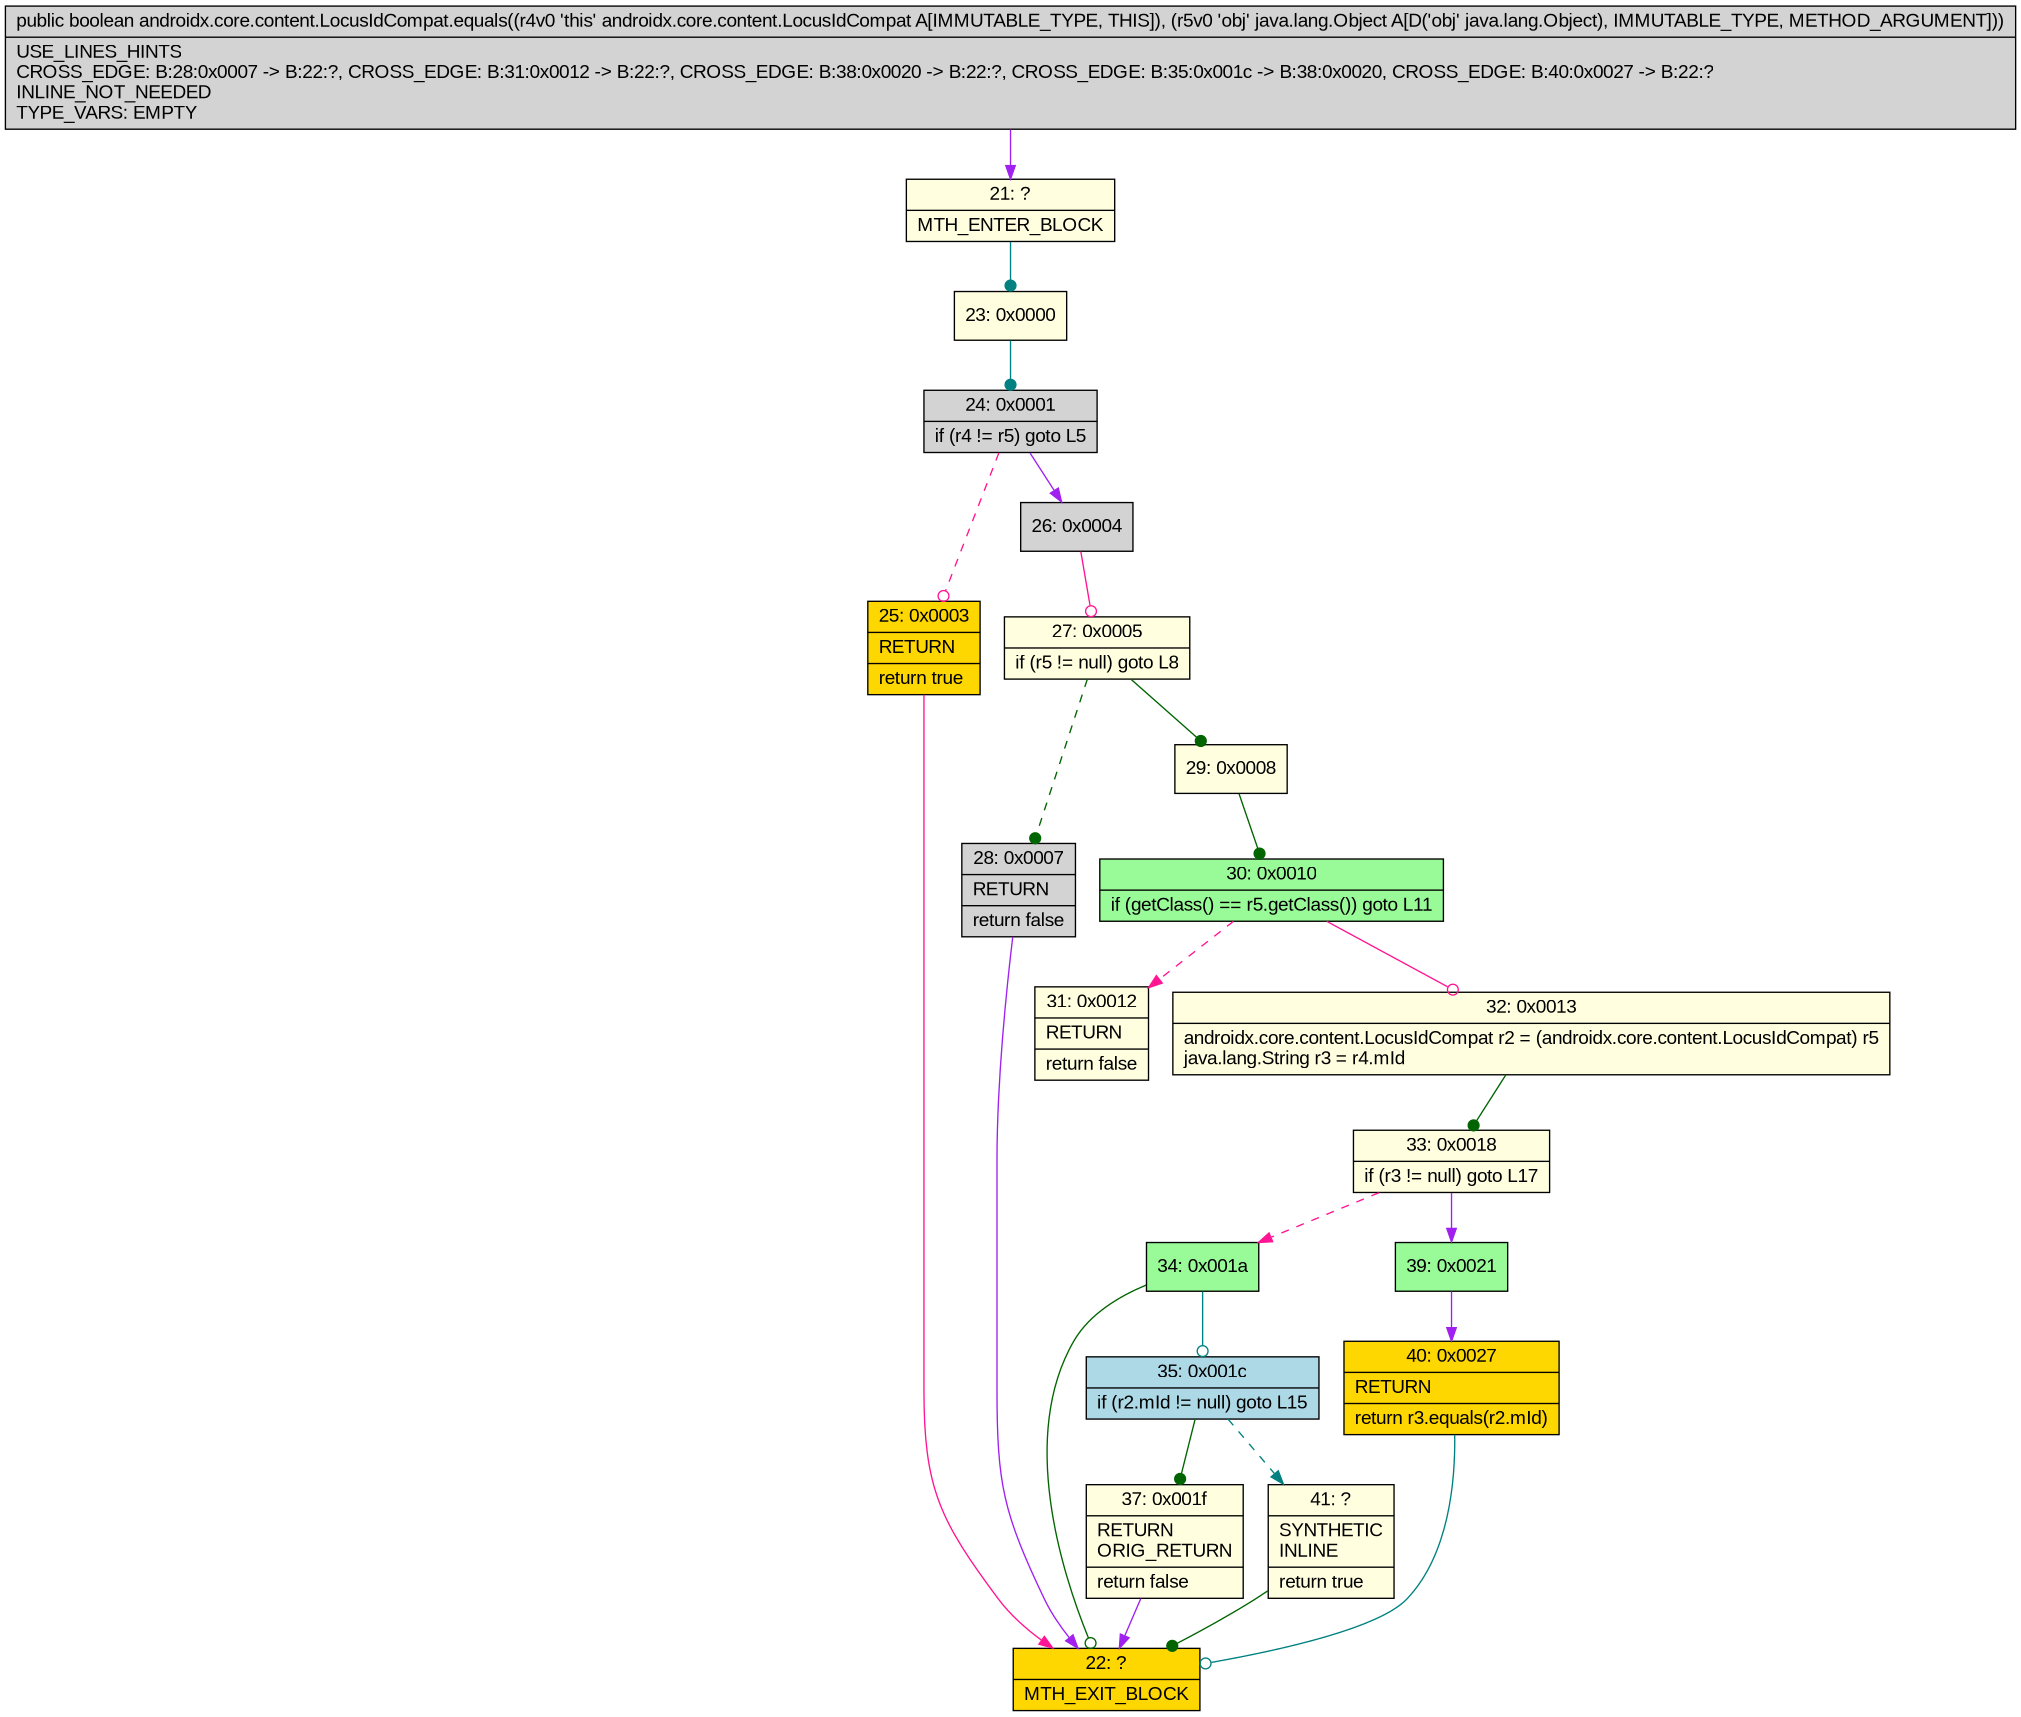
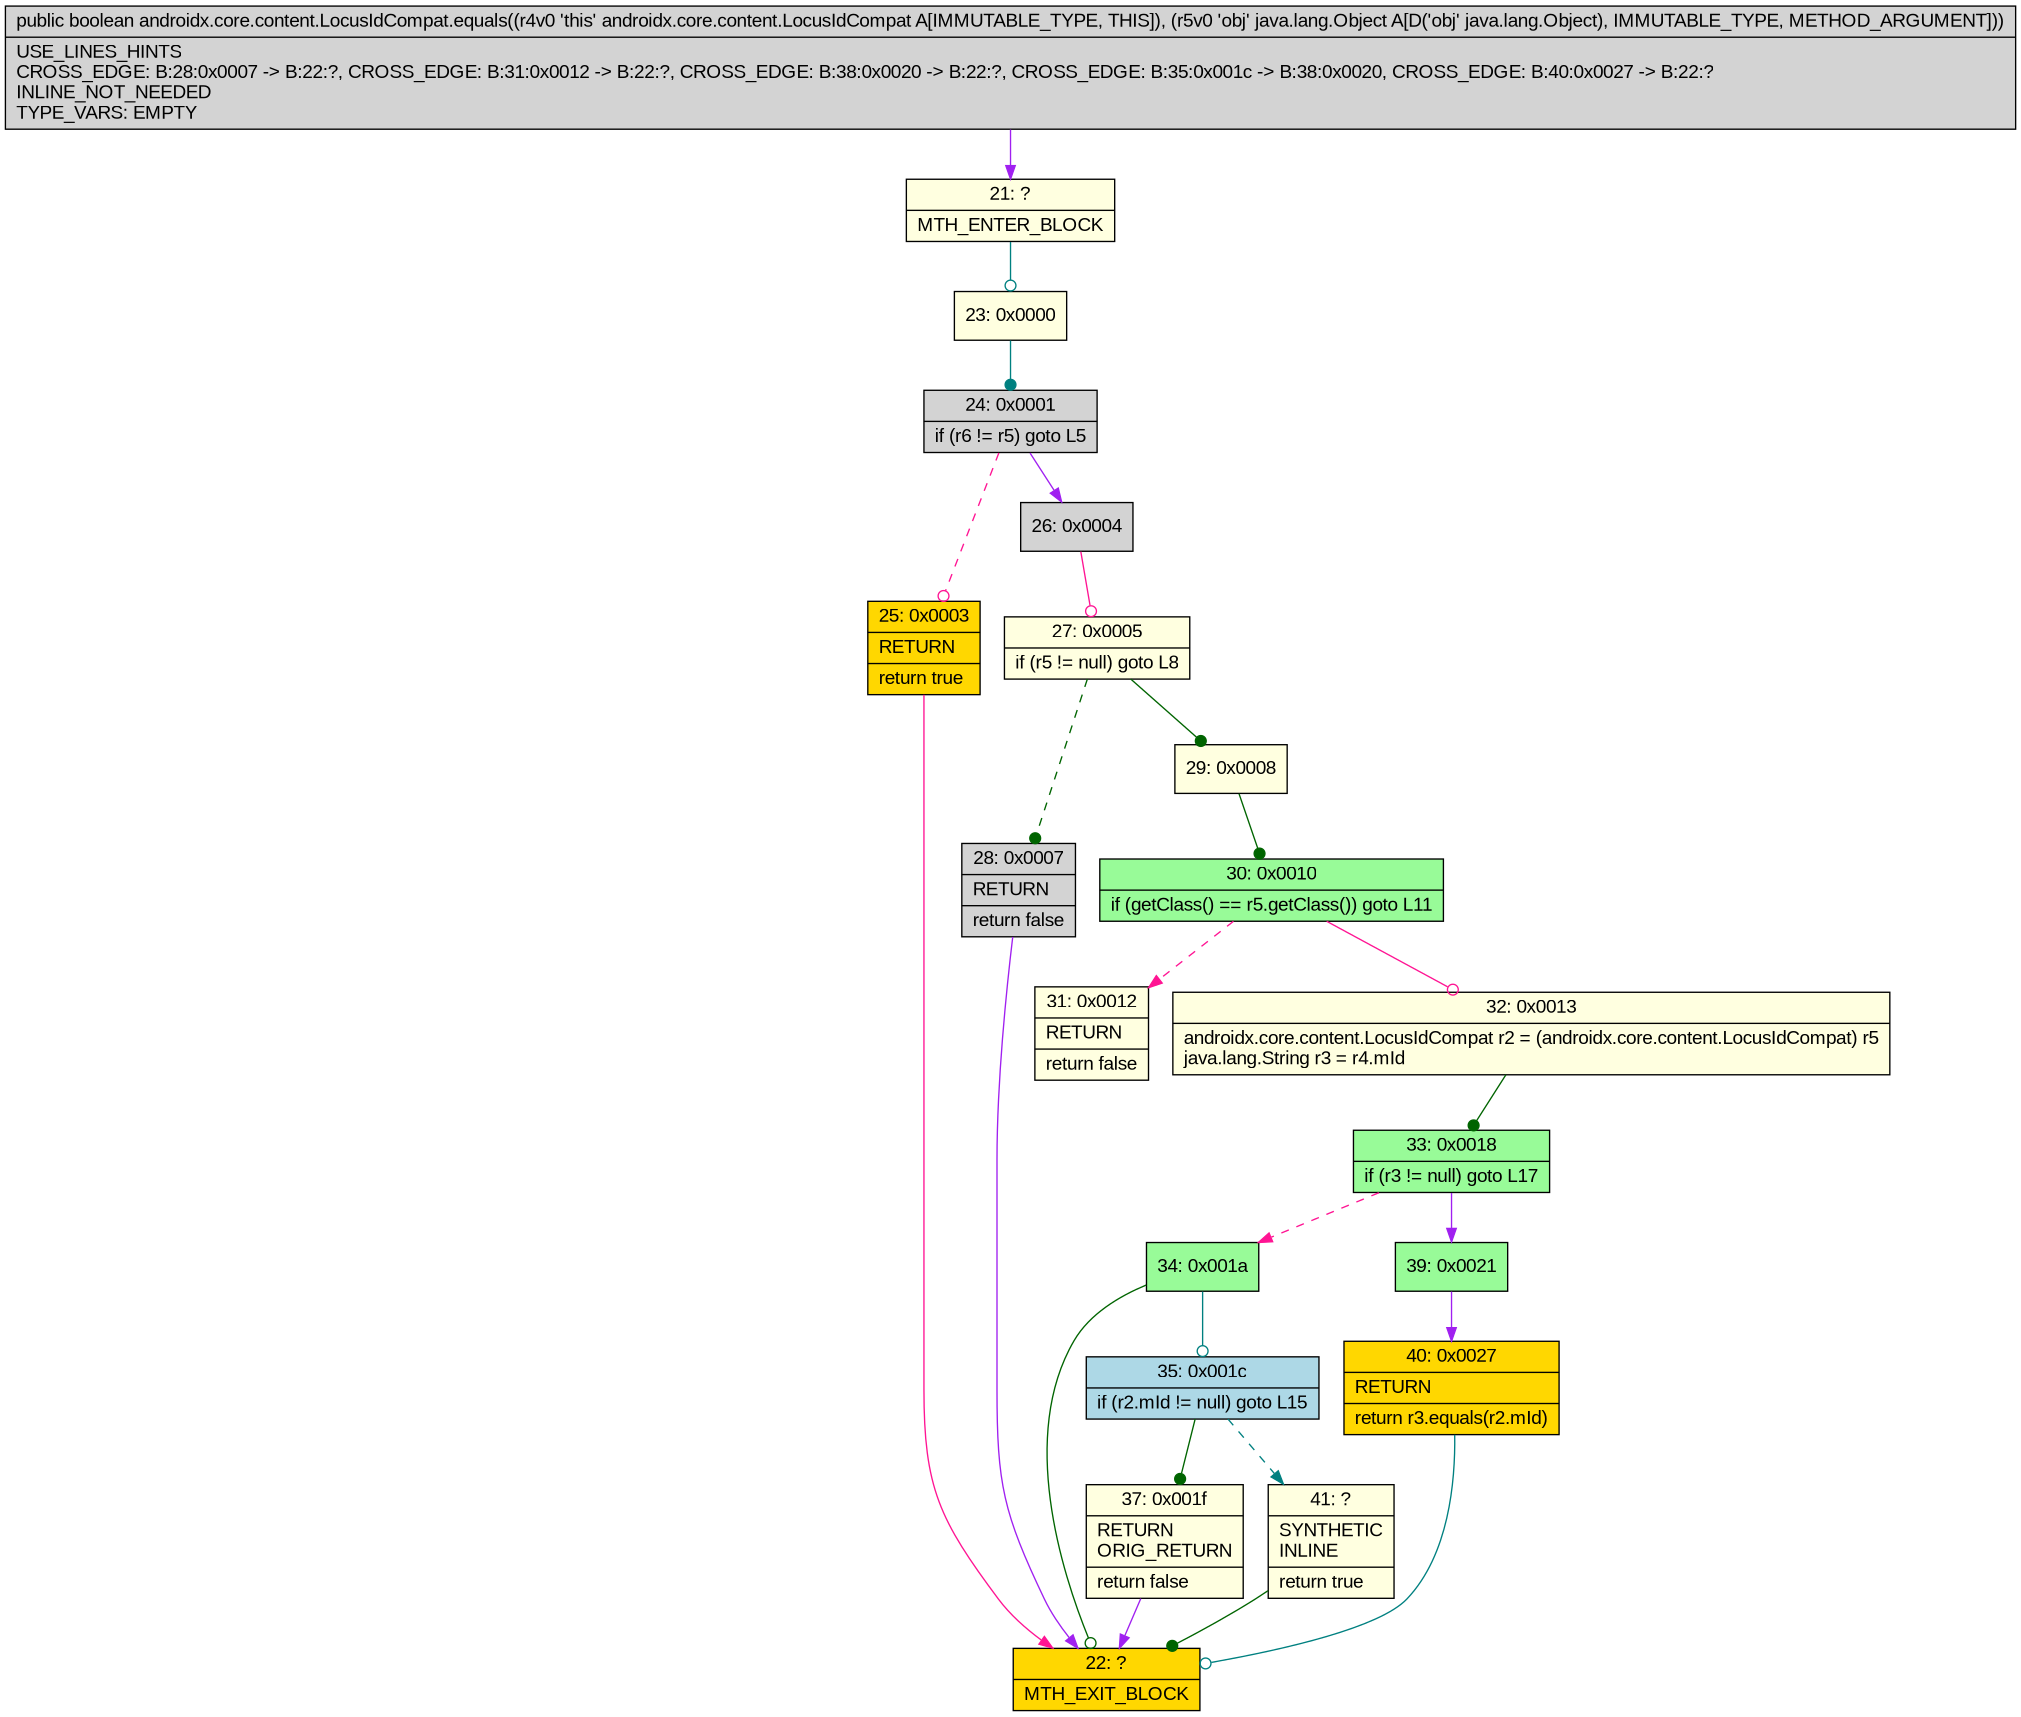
(1011, 261) -> (1011, 261)
(1011, 436) -> (1011, 436)
(1452, 1161) -> (1452, 1161)
